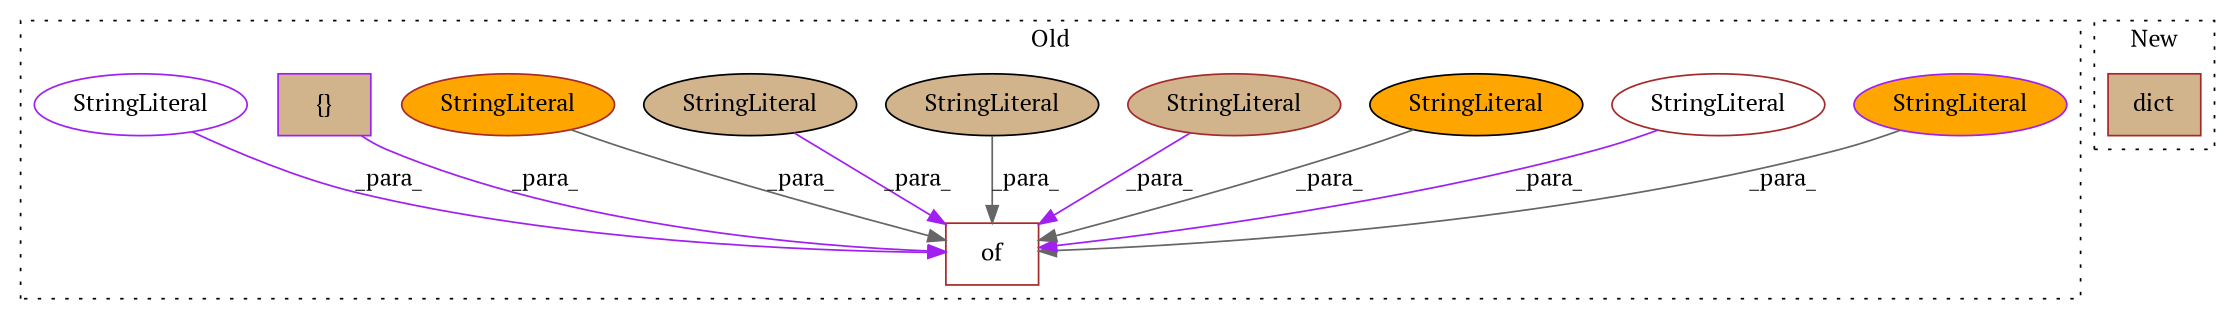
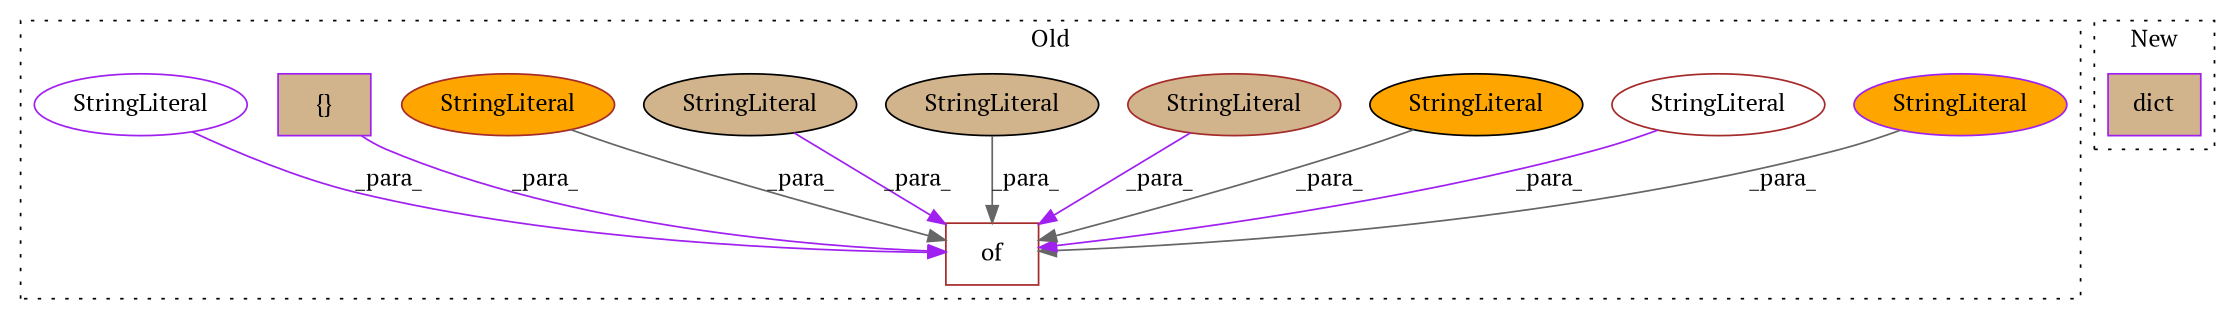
(2154, 105) -> (2154, 105)
